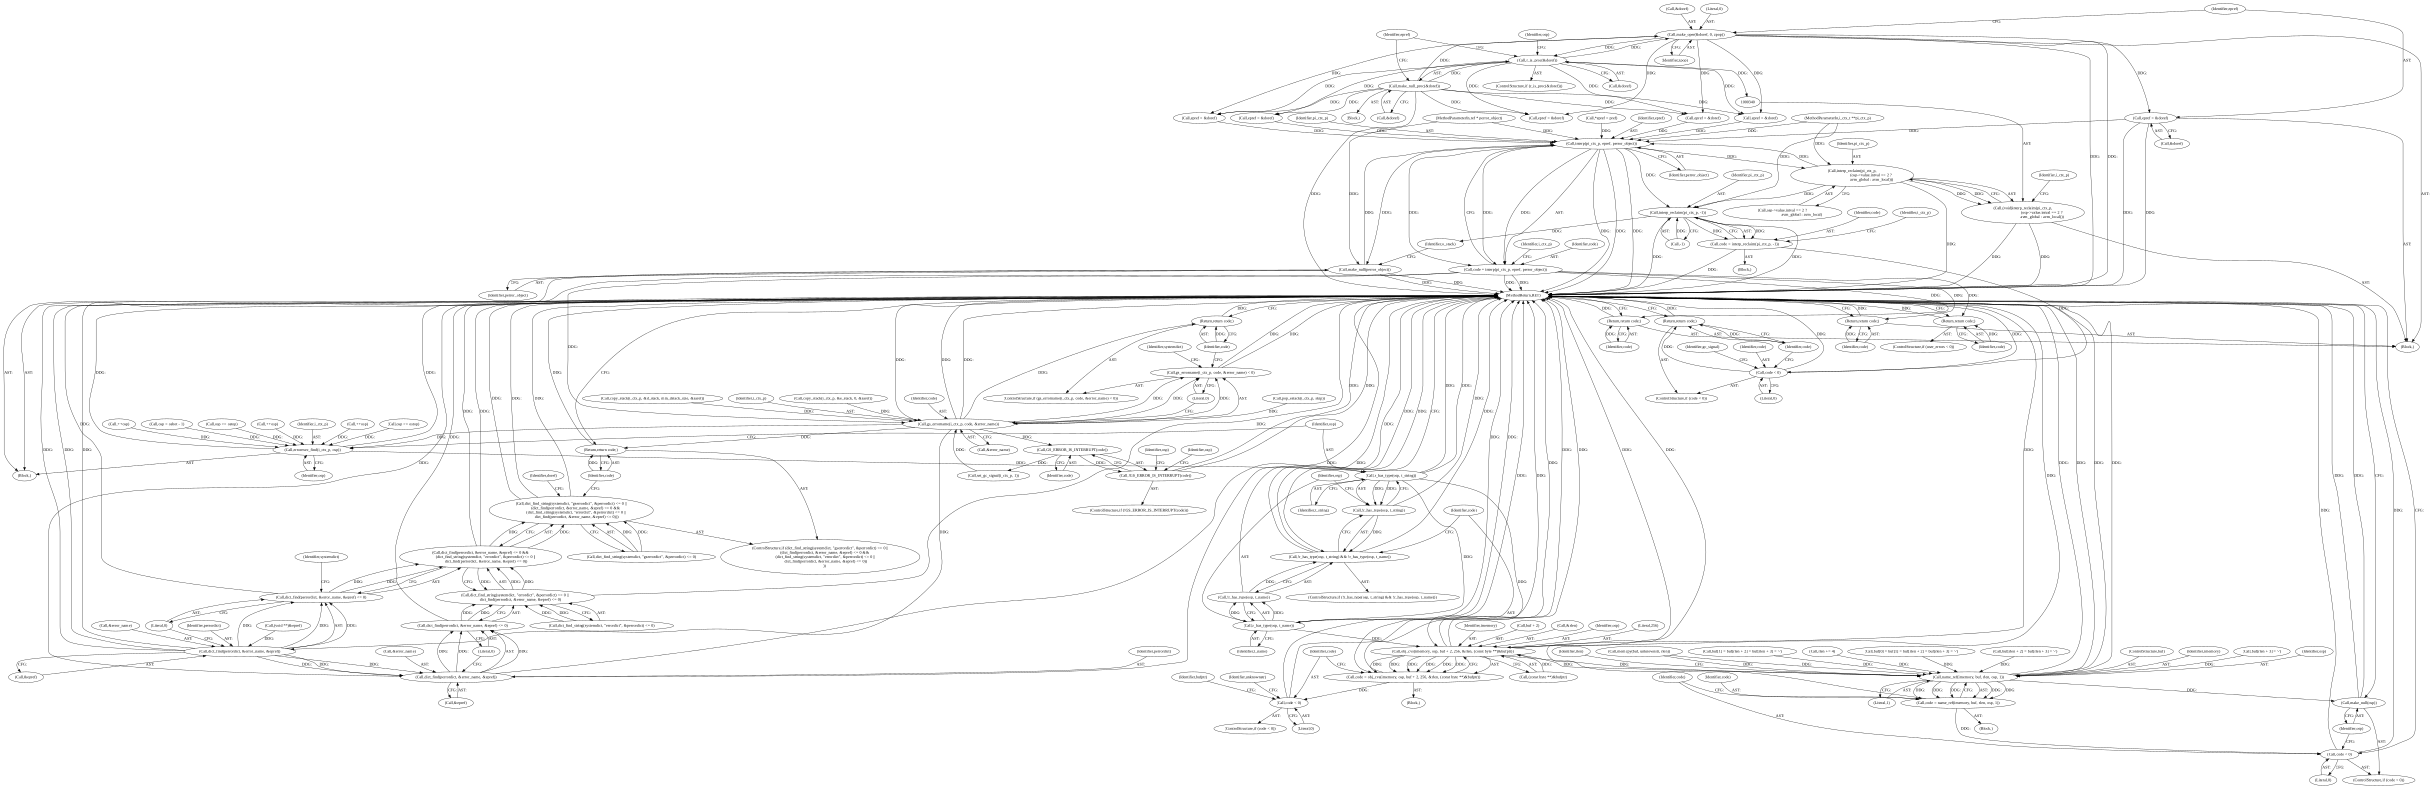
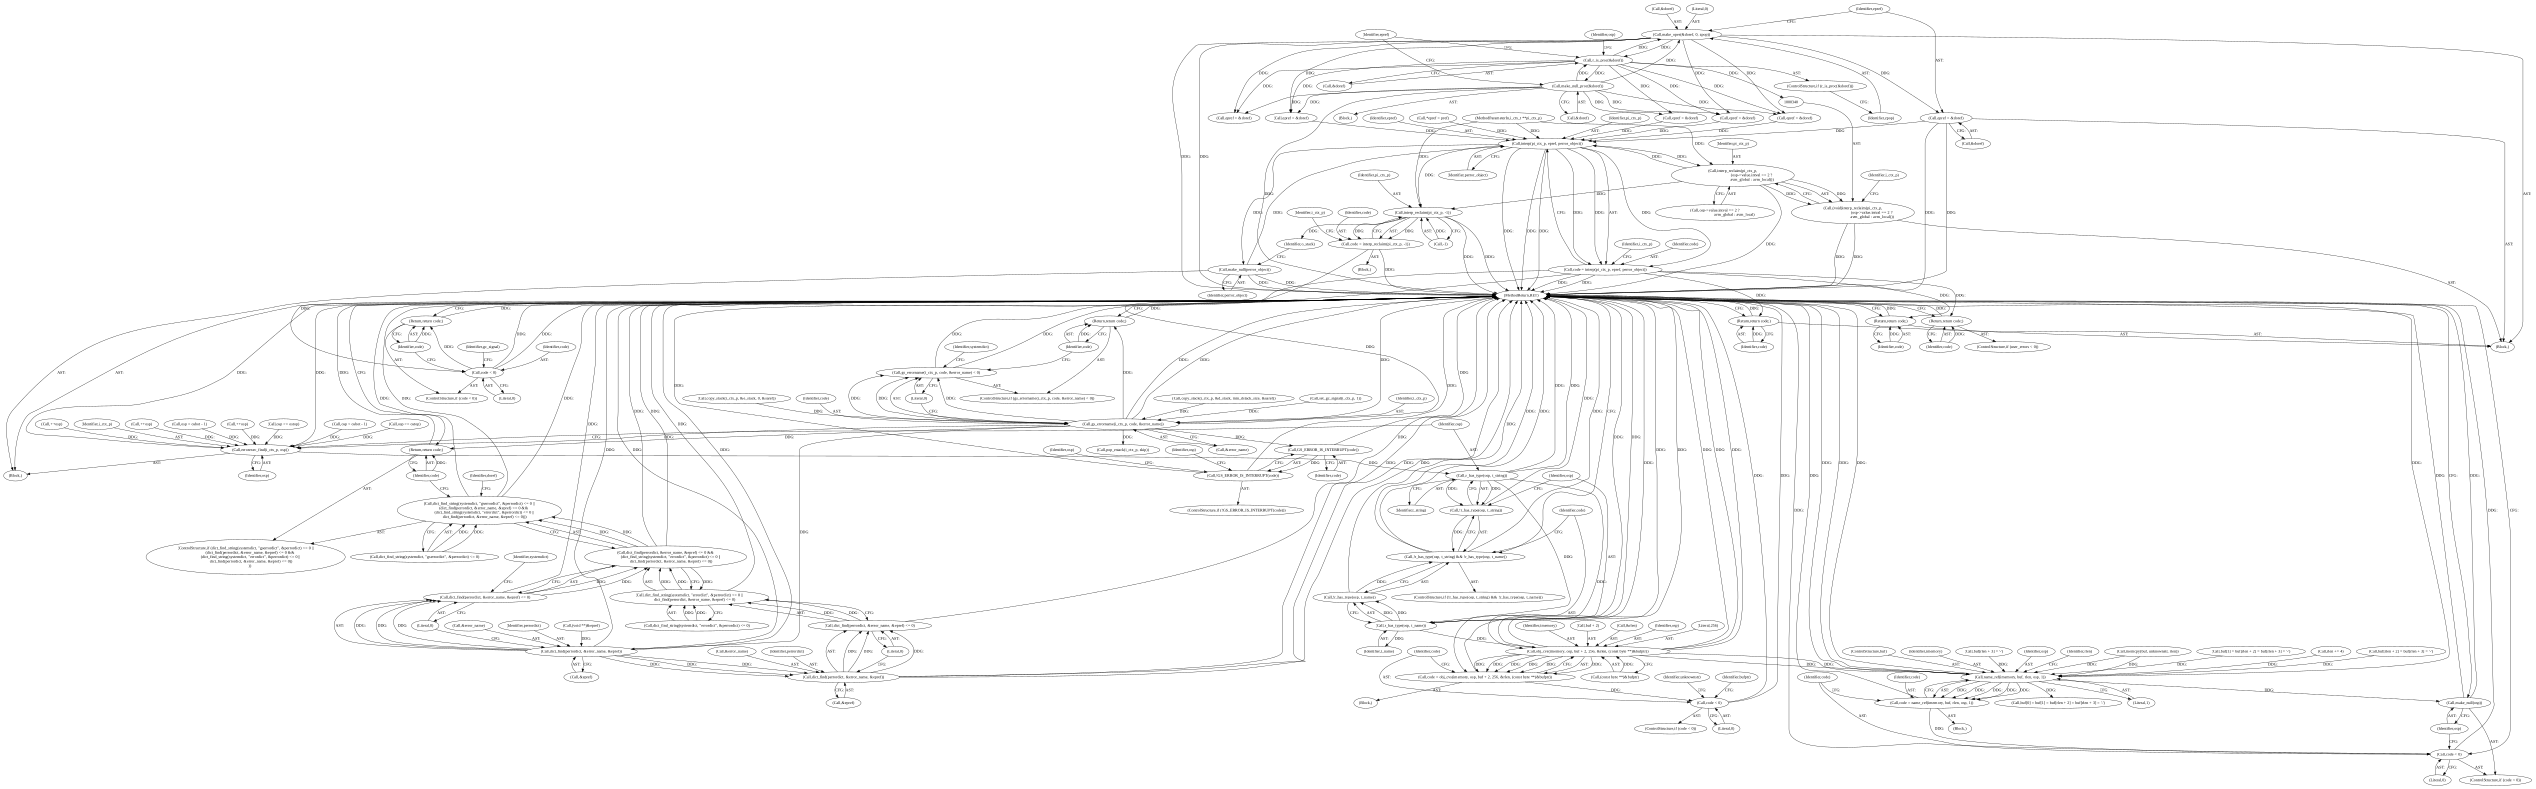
(1673, 45) -> (1850, 102)
(1438, 73) -> (1601, 73)
(1469, 118) -> none
(1153, 421) -> (1123, 436)
none -> (350, 424)
(1034, 462) -> (1460, 407)
(1270, 639) -> (1400, 639)
(1939, 664) -> (2040, 688)
